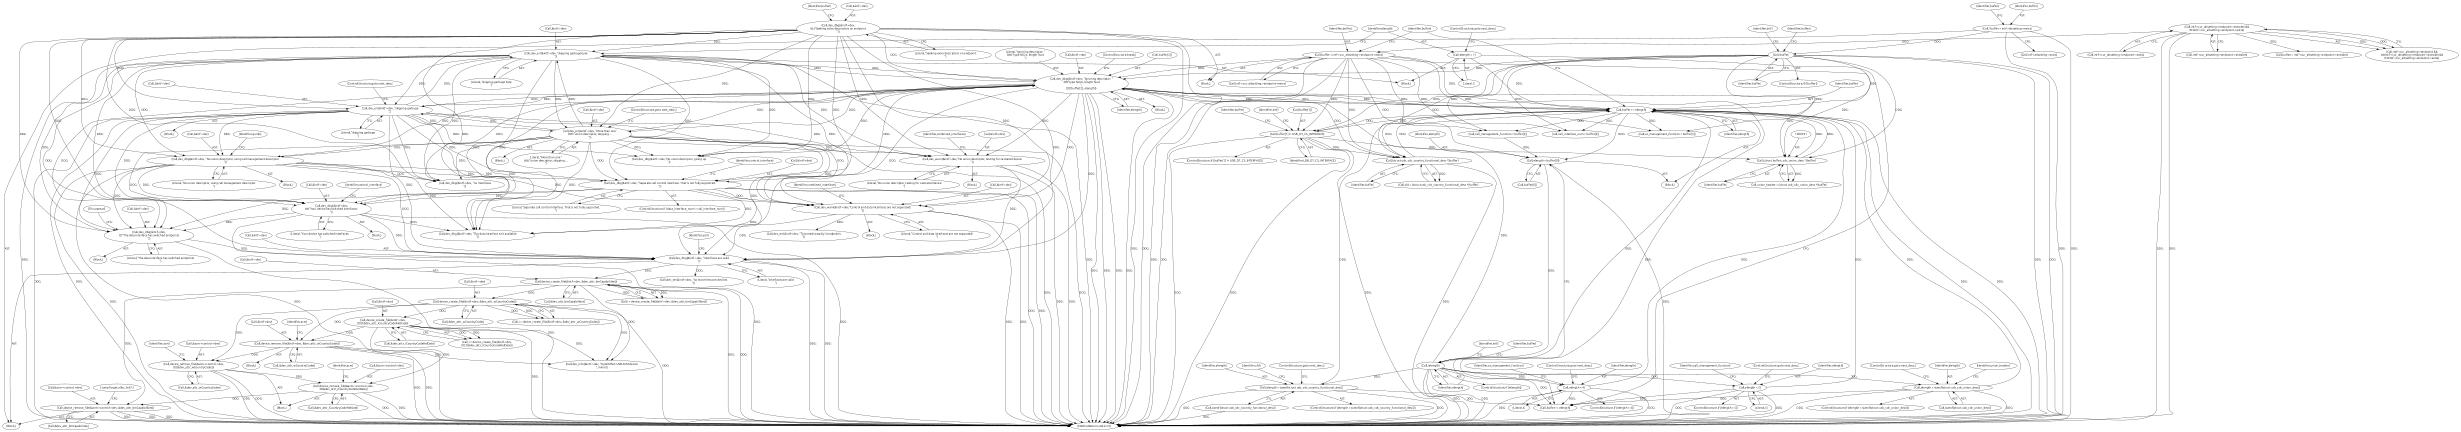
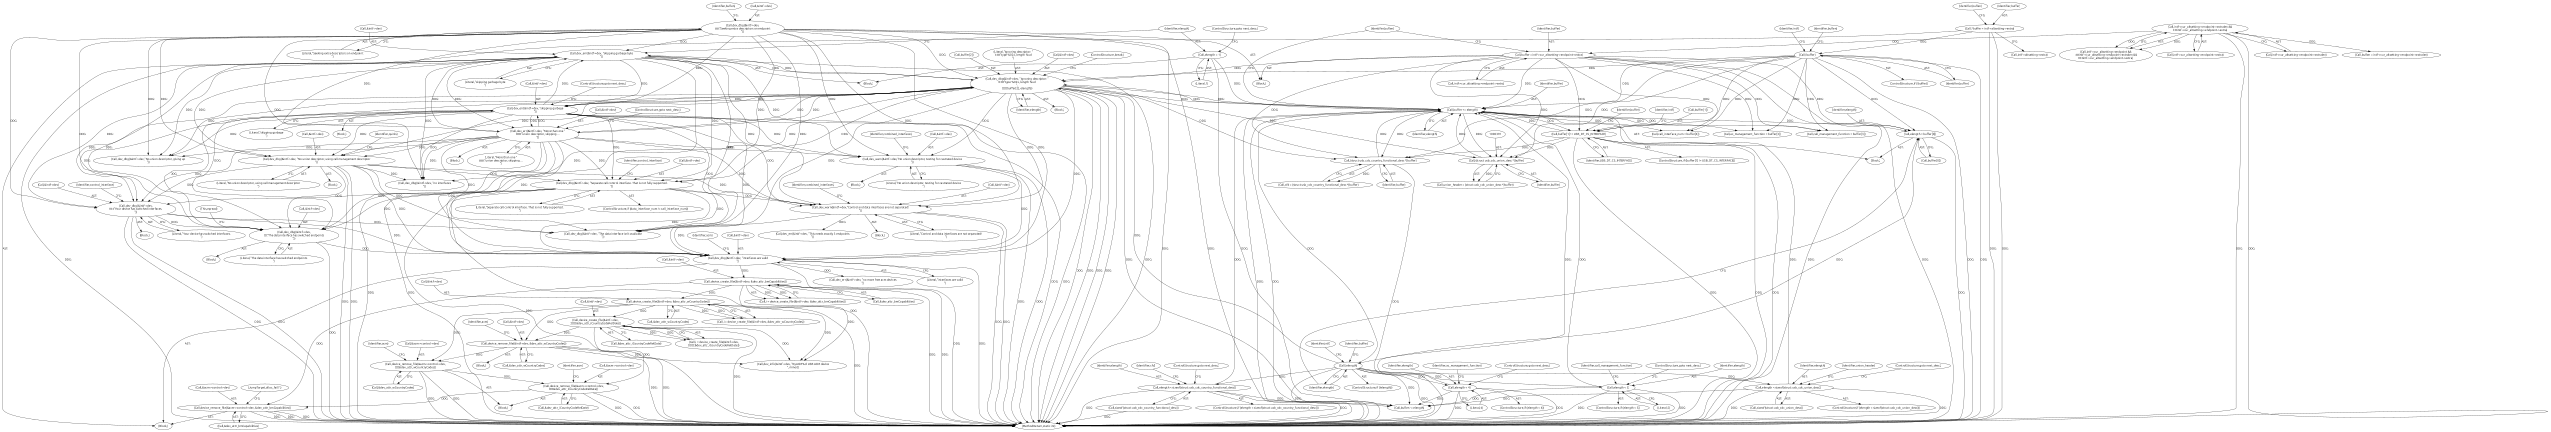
(1520, 147) -> (1863, 94)
(1787, 161) -> (1497, 161)
(1806, 249) -> (1245, 249)
